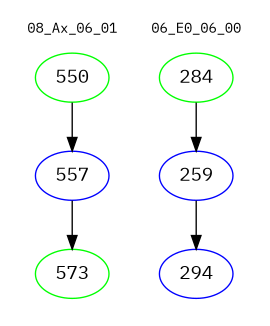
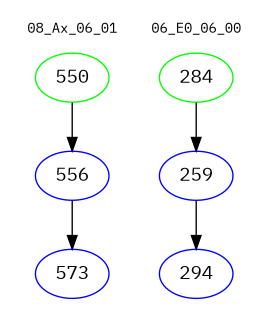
(72, 176) -> (72, 176)
(72, 274) -> (72, 274)
